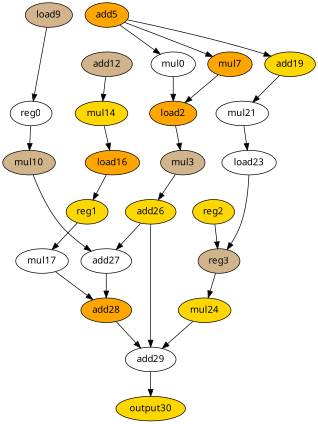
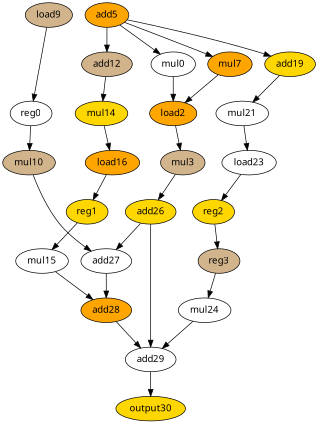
none -> (107, 36)
(245, 211) -> (233, 185)
(42, 261) -> (42, 261)
(205, 310) -> (205, 310)
